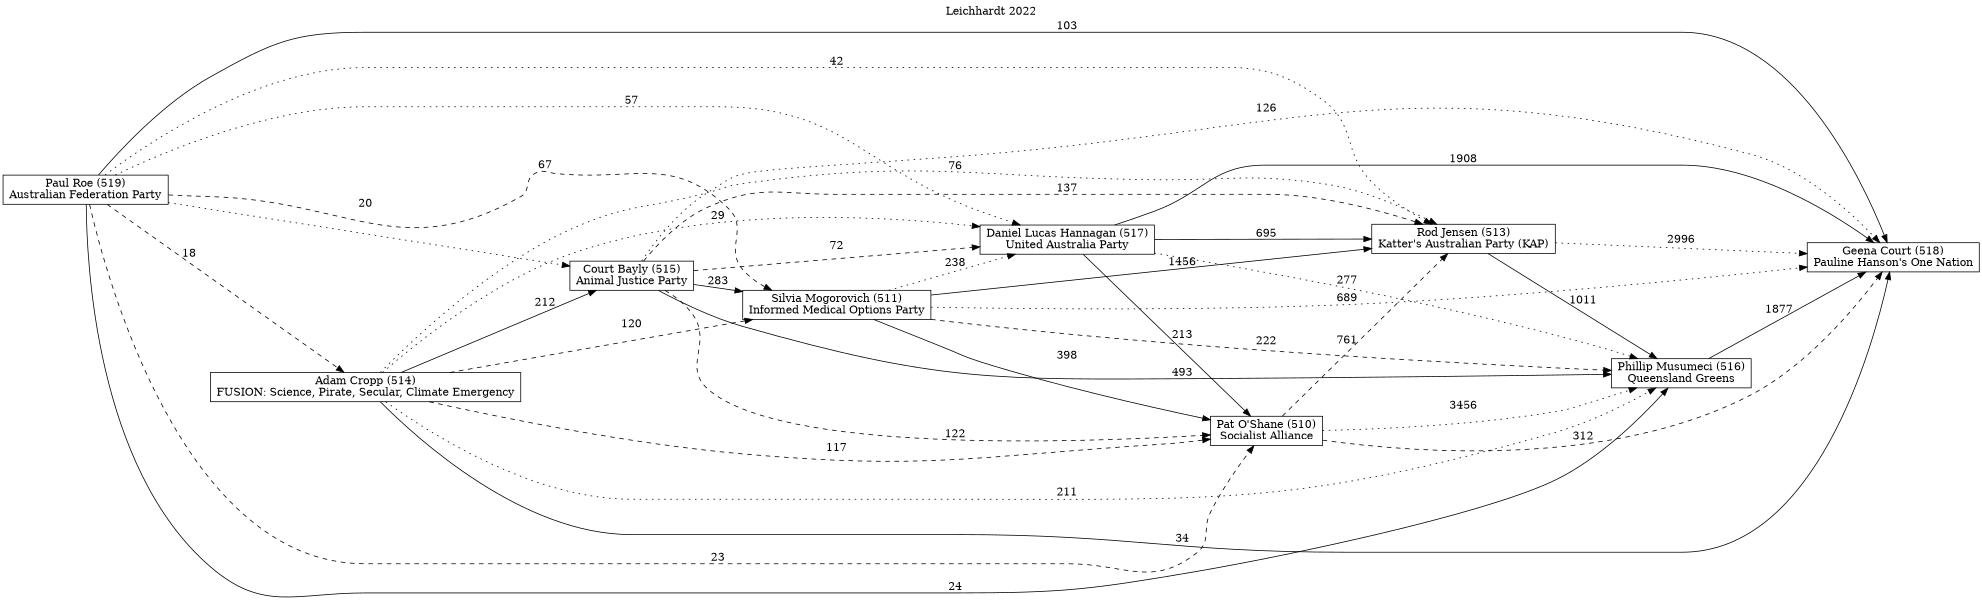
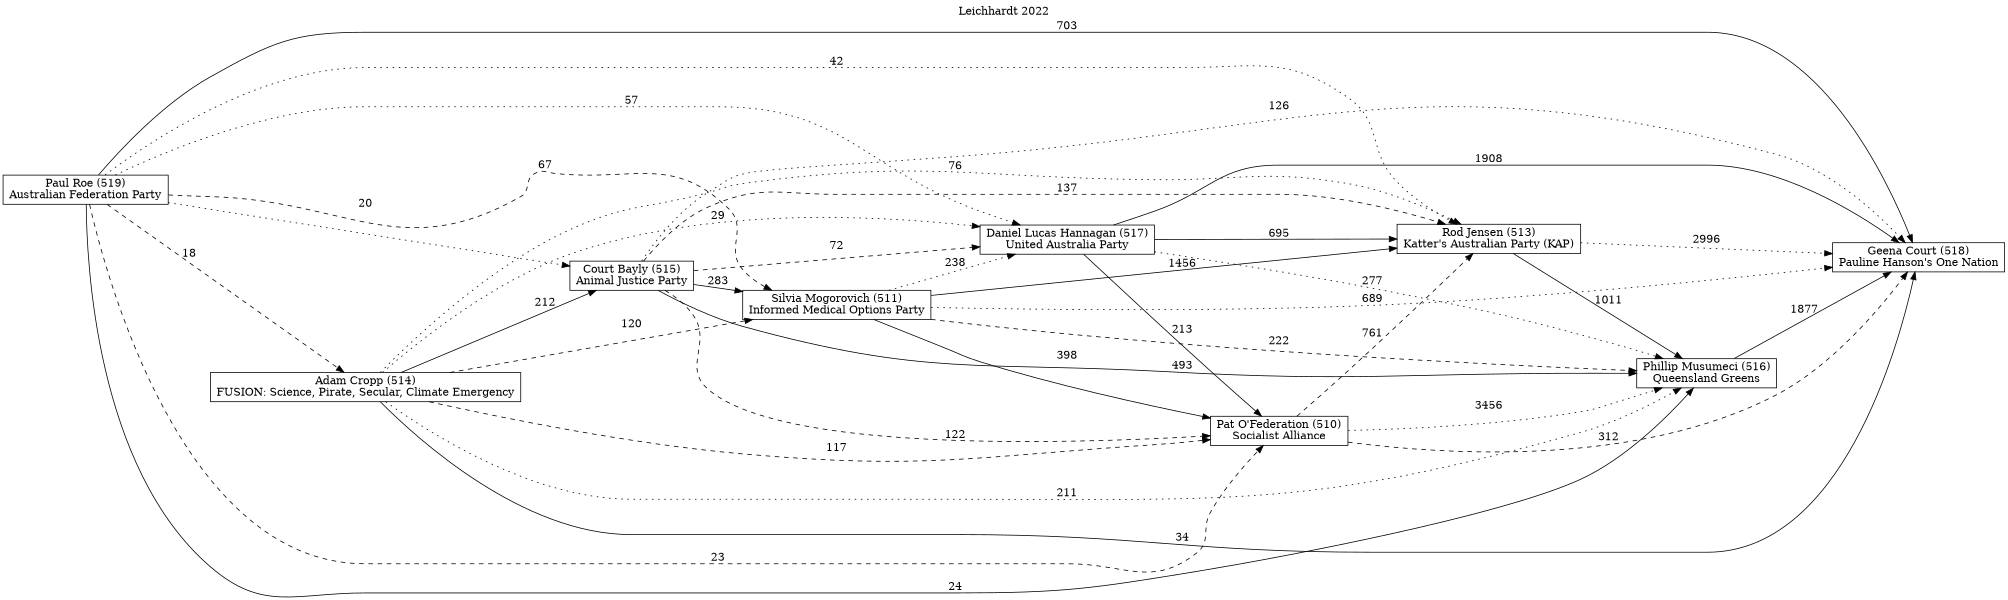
(1067, 26) -> (1067, 26)
(1267, 431) -> (1279, 431)
